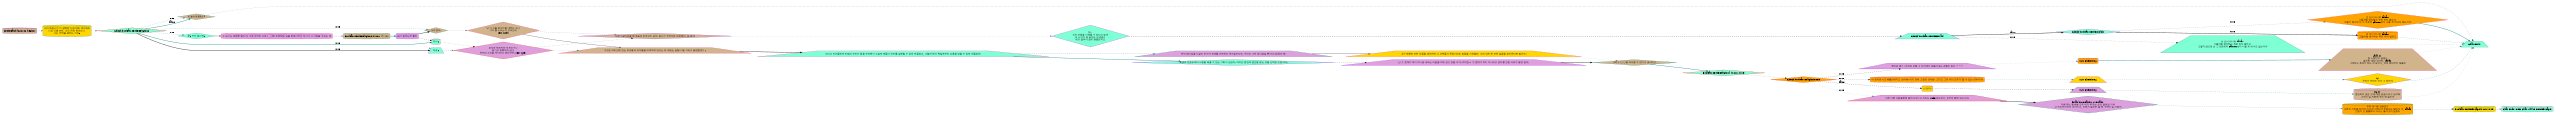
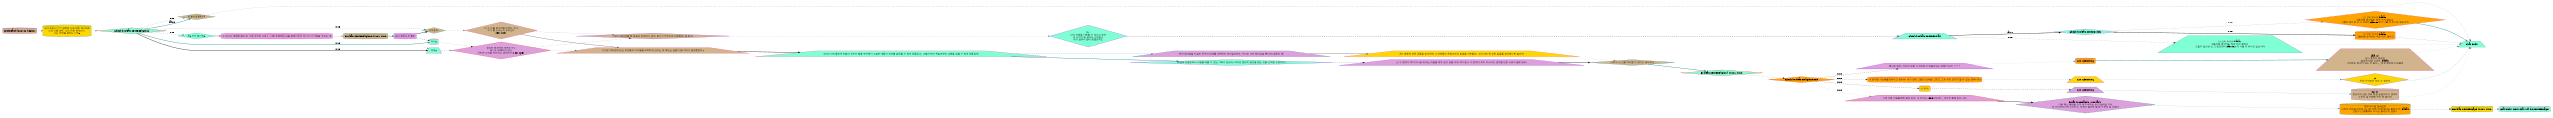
(367, 36) -> (366, 36)
(1842, 82) -> (1840, 82)
